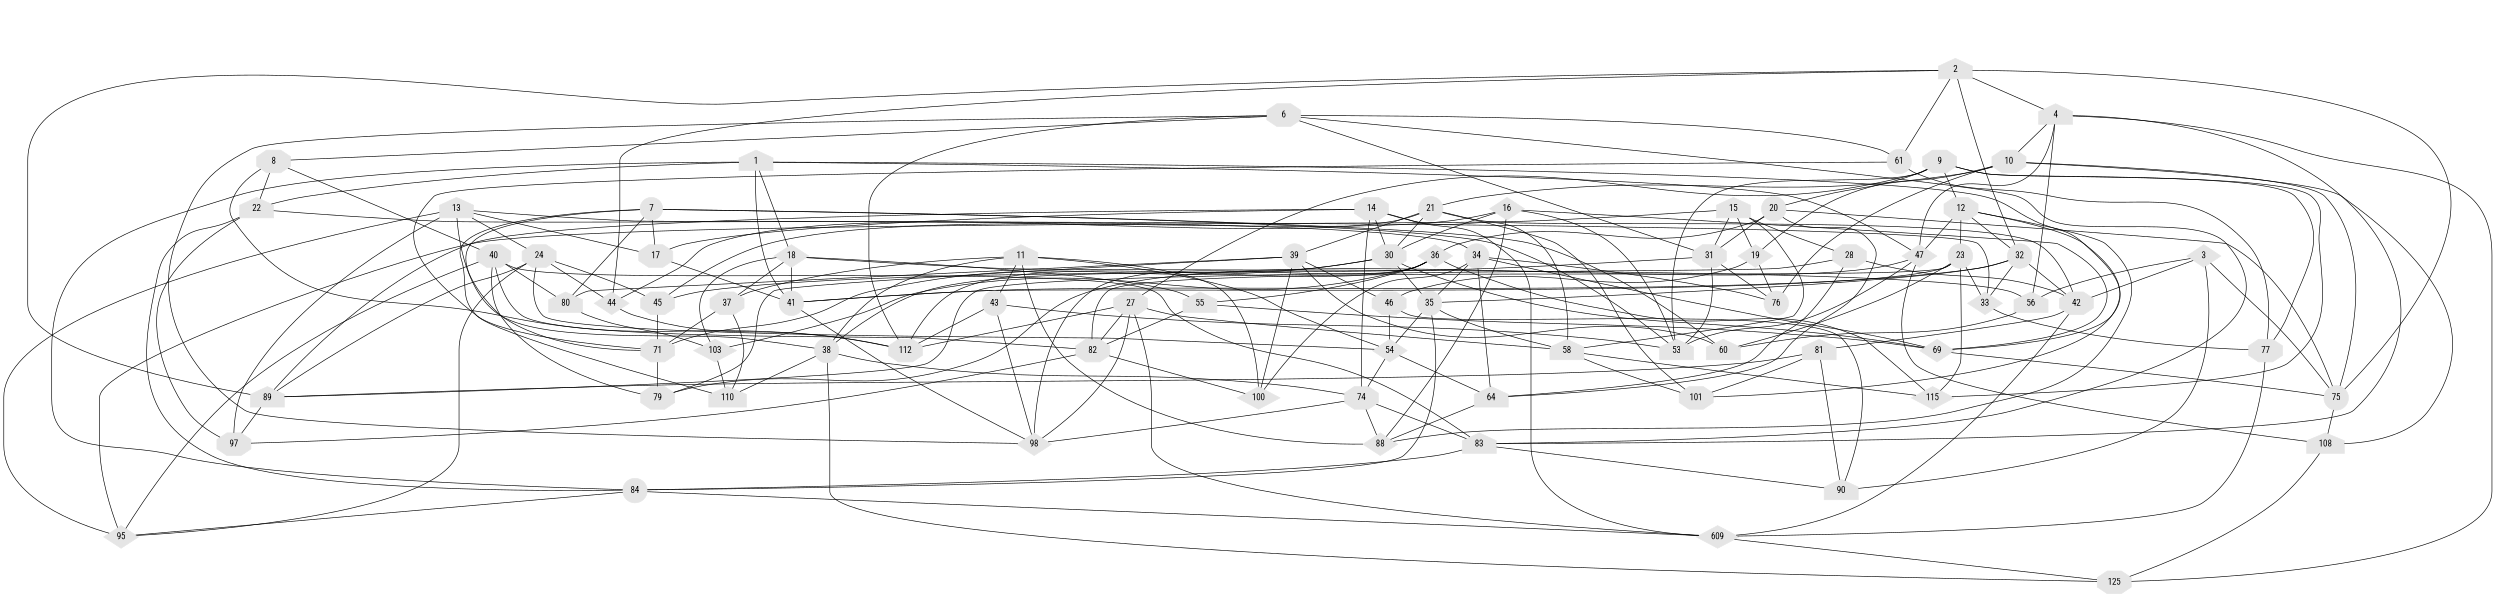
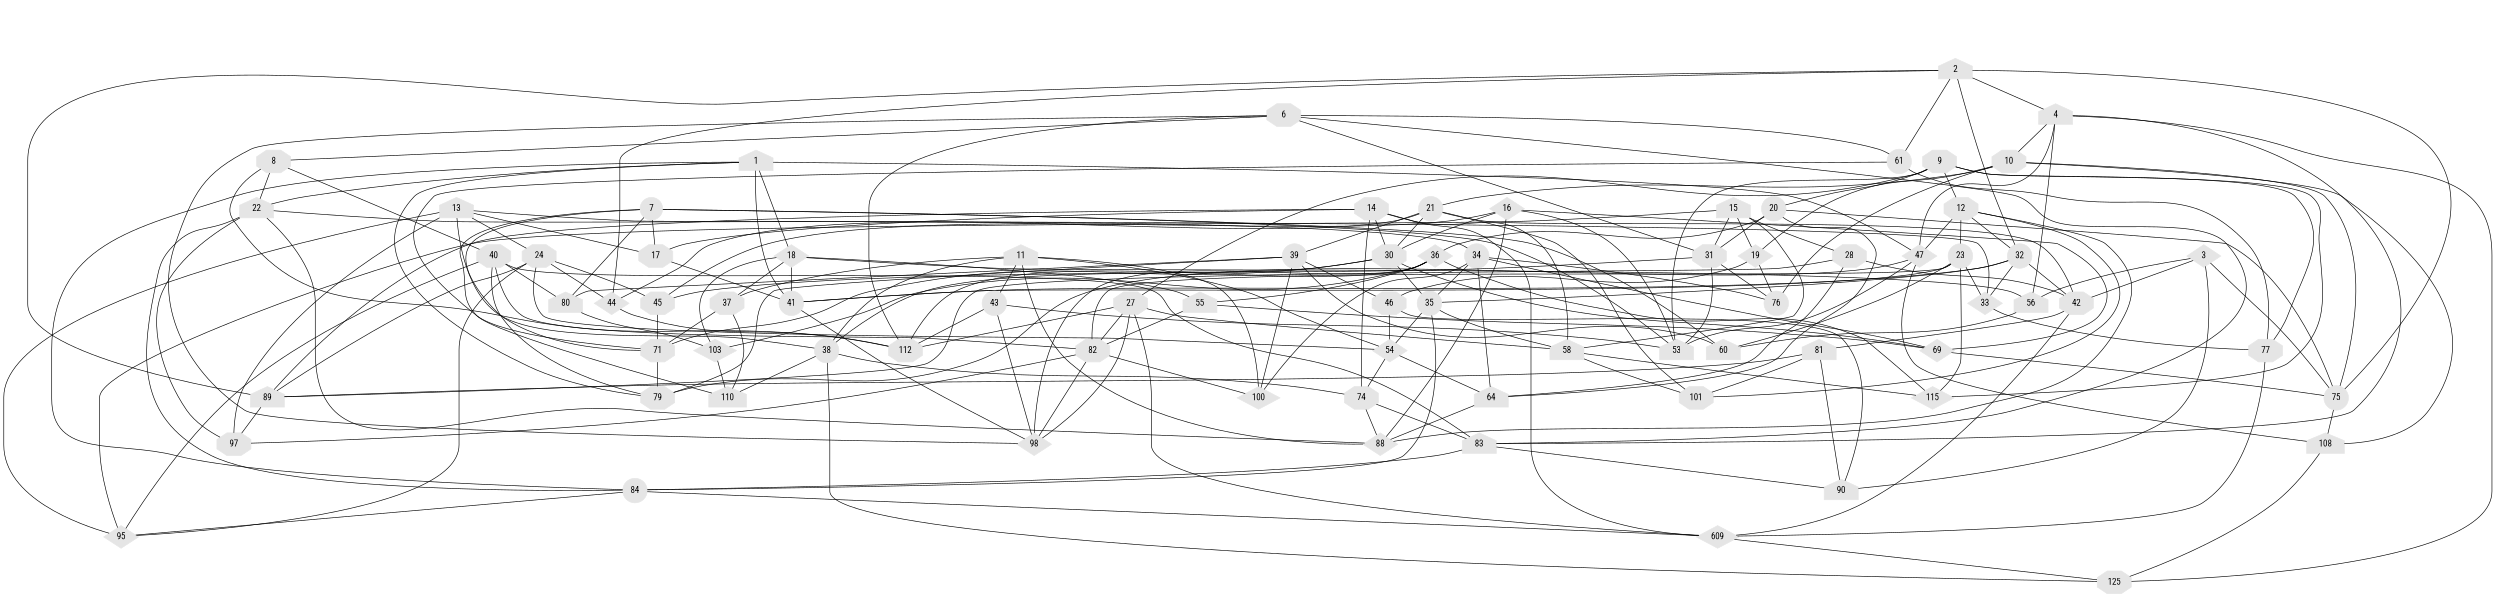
(1561, 172) -> (407, 209)
none -> (741, 417)
(1204, 422) -> (1062, 399)
